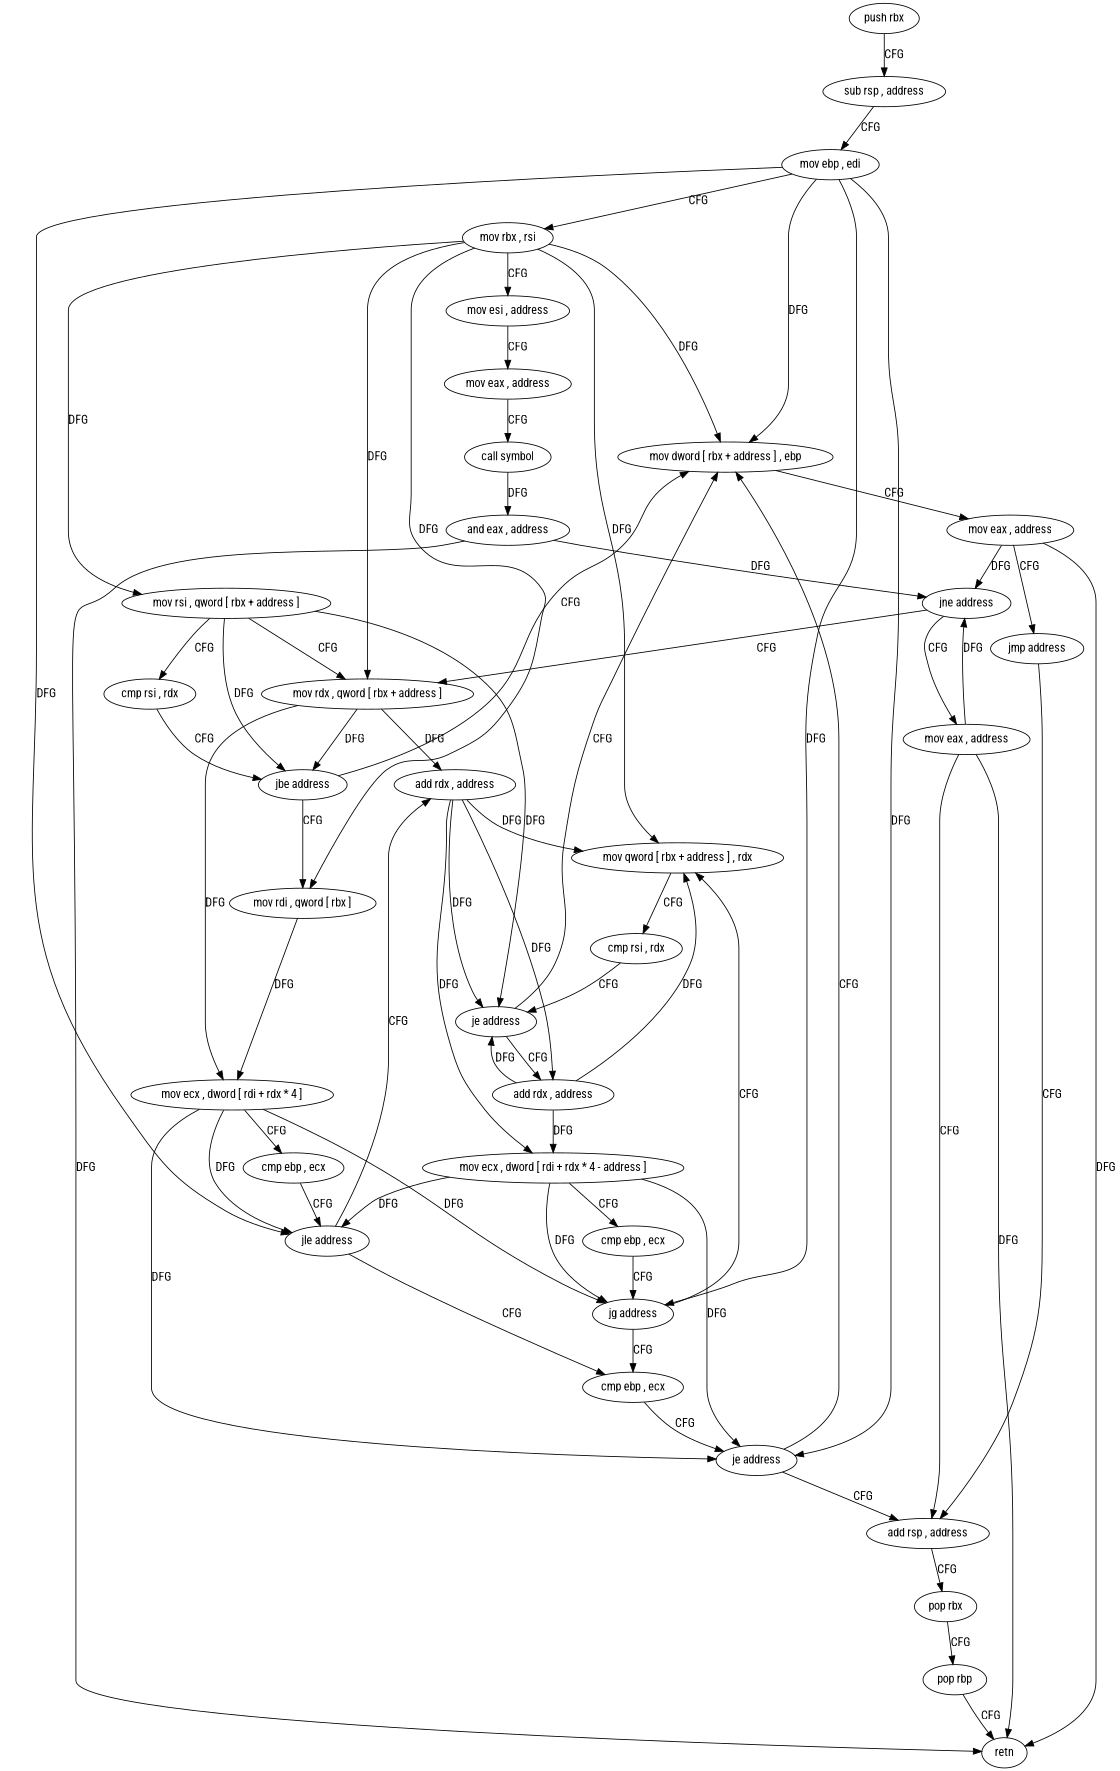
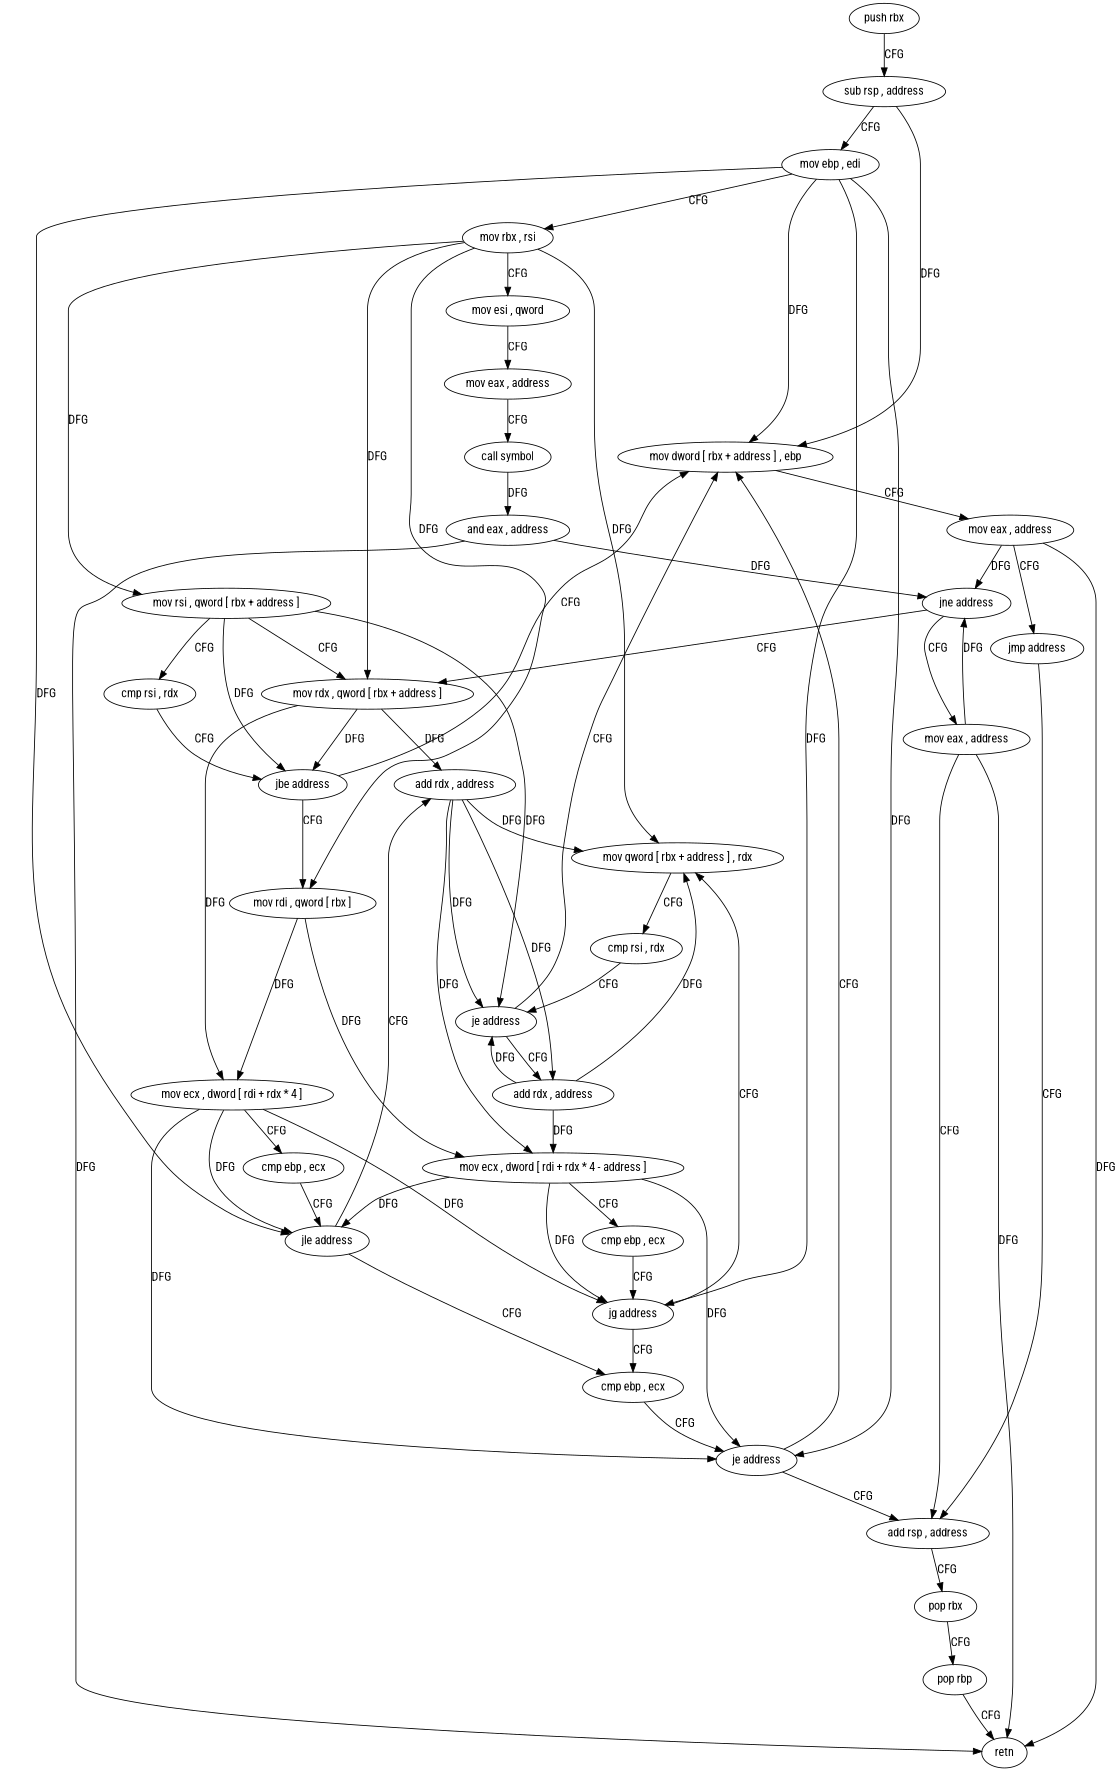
(508, 311) -> (508, 311)
(654, 318) -> (920, 305)
none -> (351, 1057)
